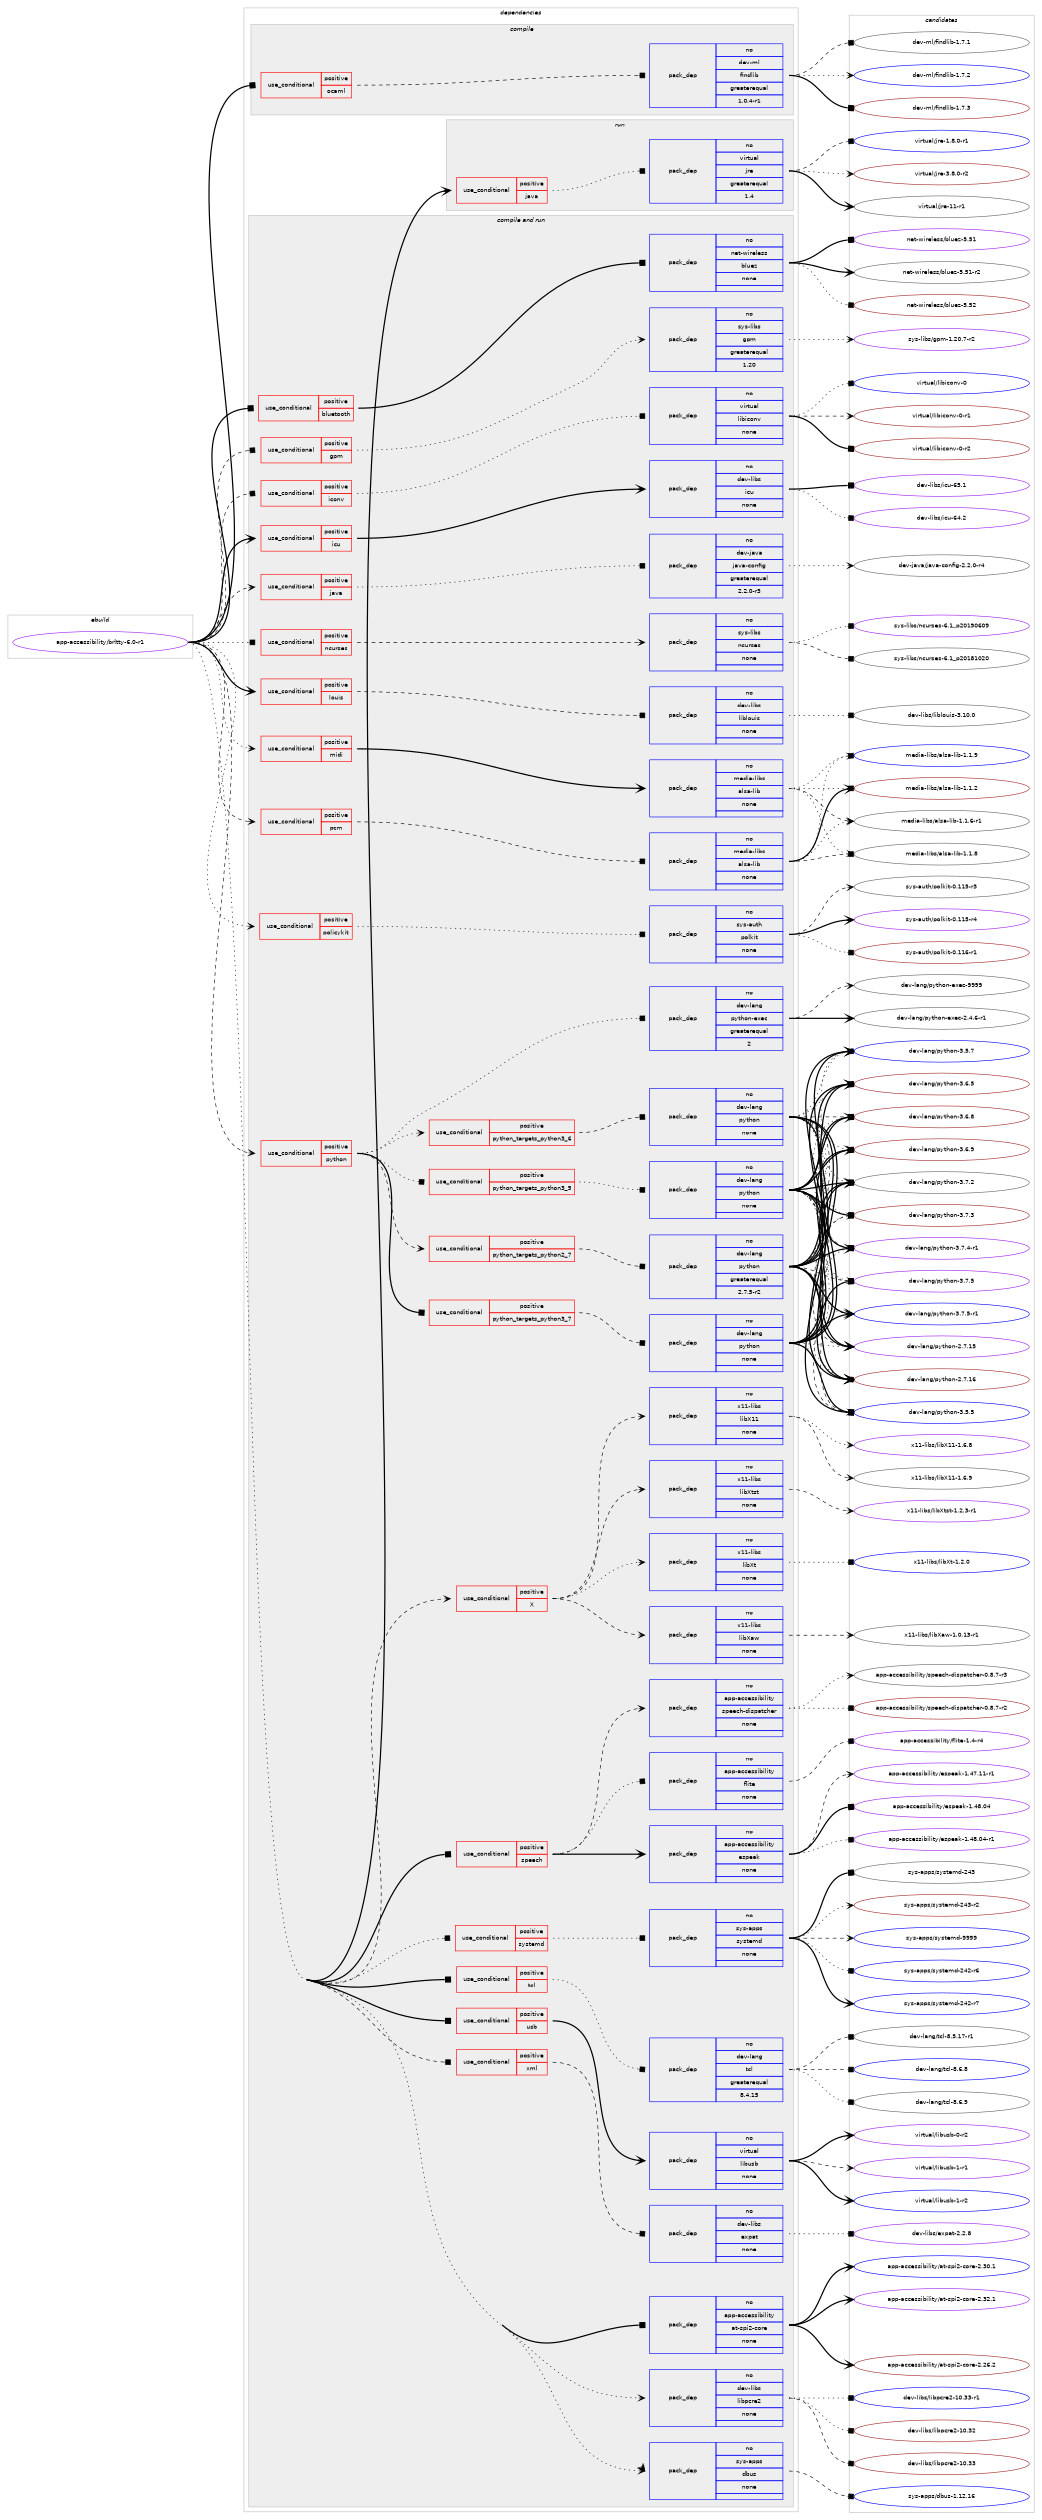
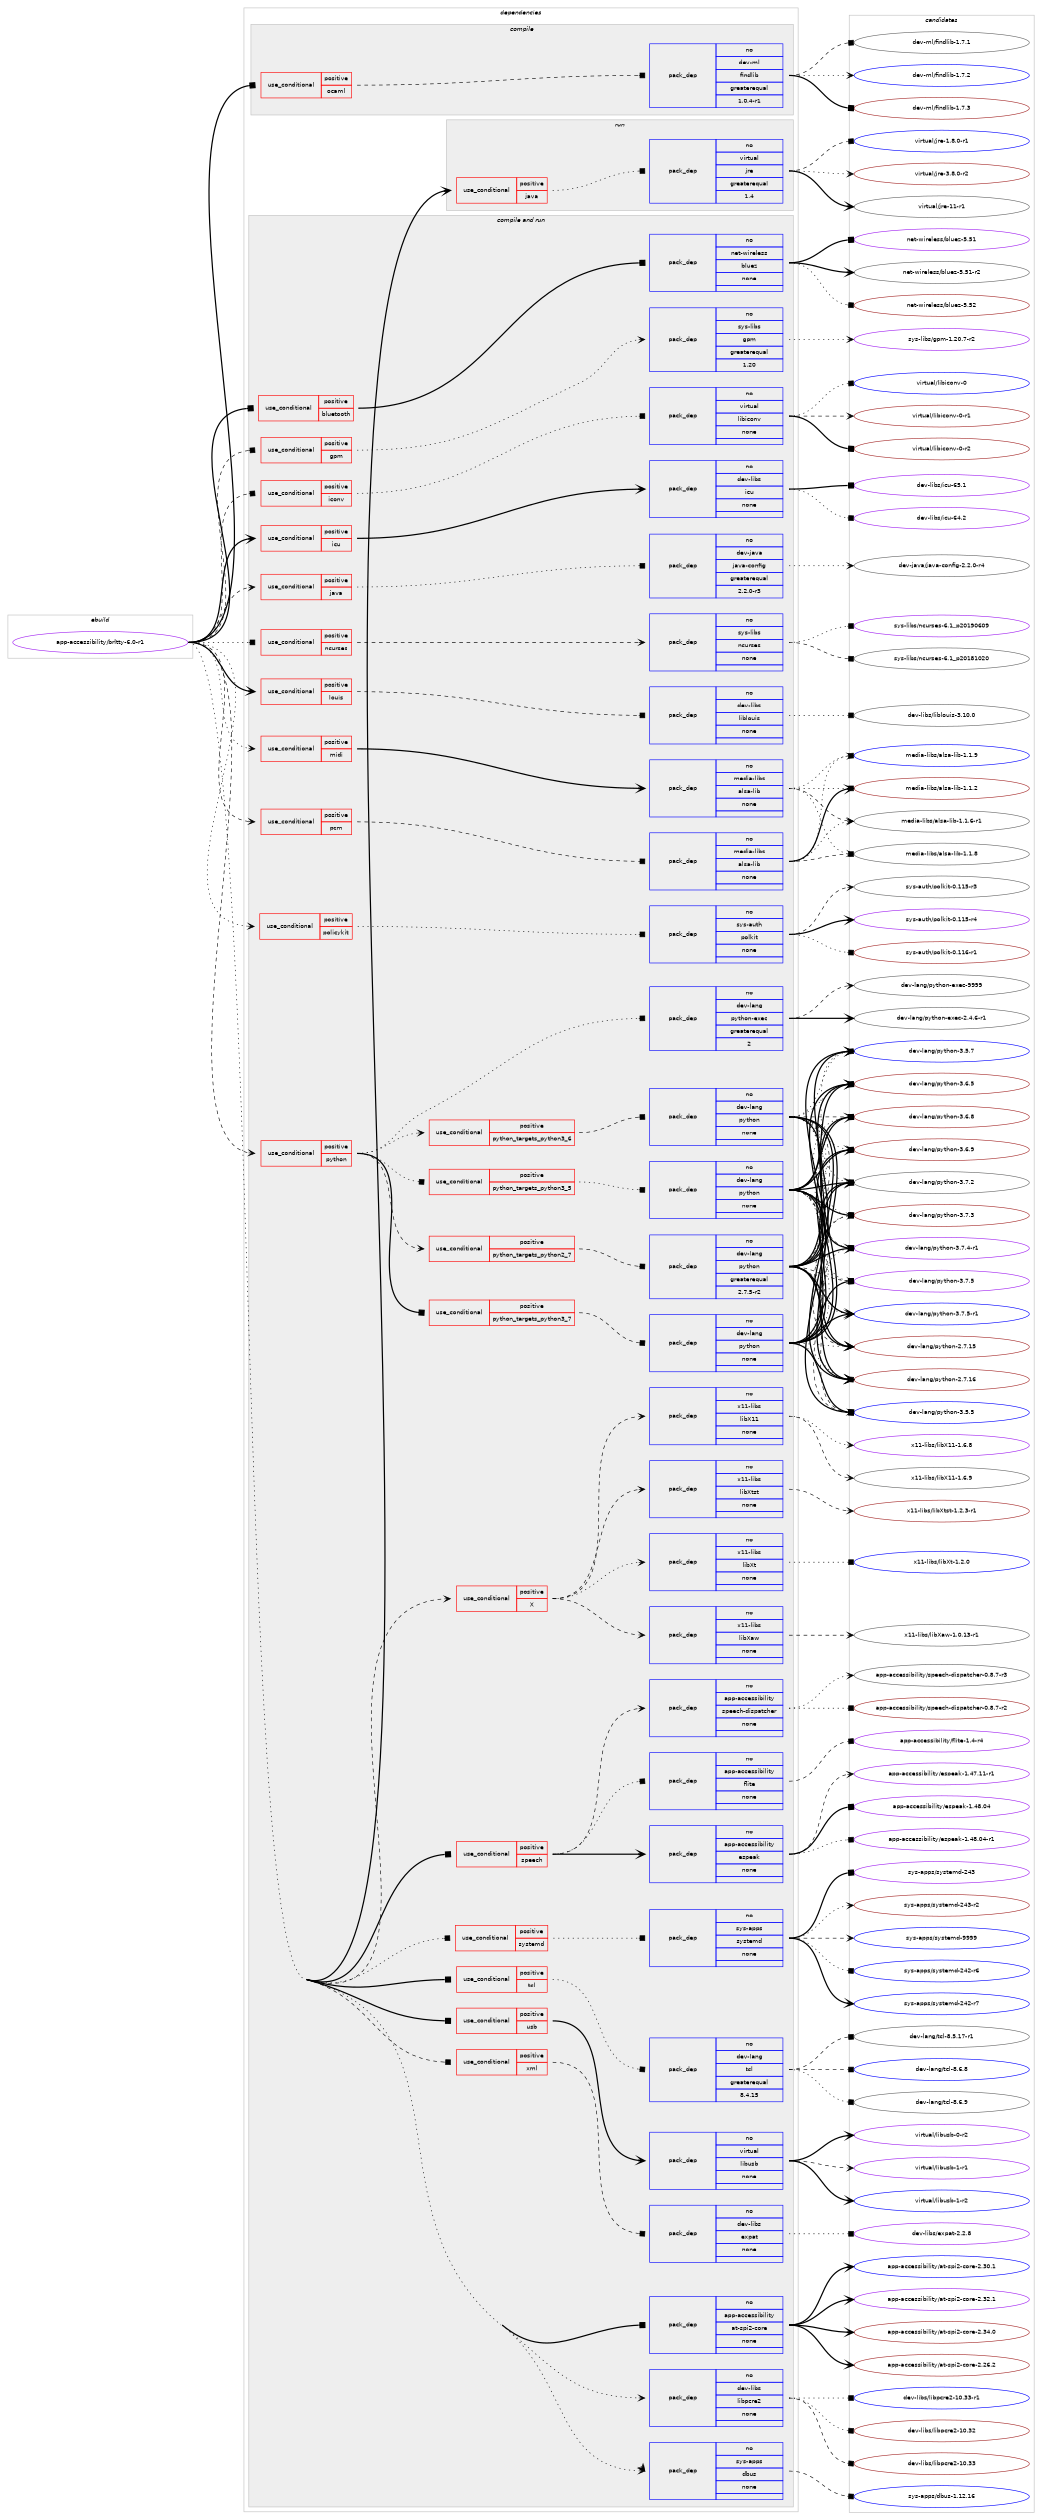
(942, 1347) -> (942, 1347)
(942, 1511) -> (942, 1511)
(942, 1872) -> (942, 1872)
none -> (942, 2332)
